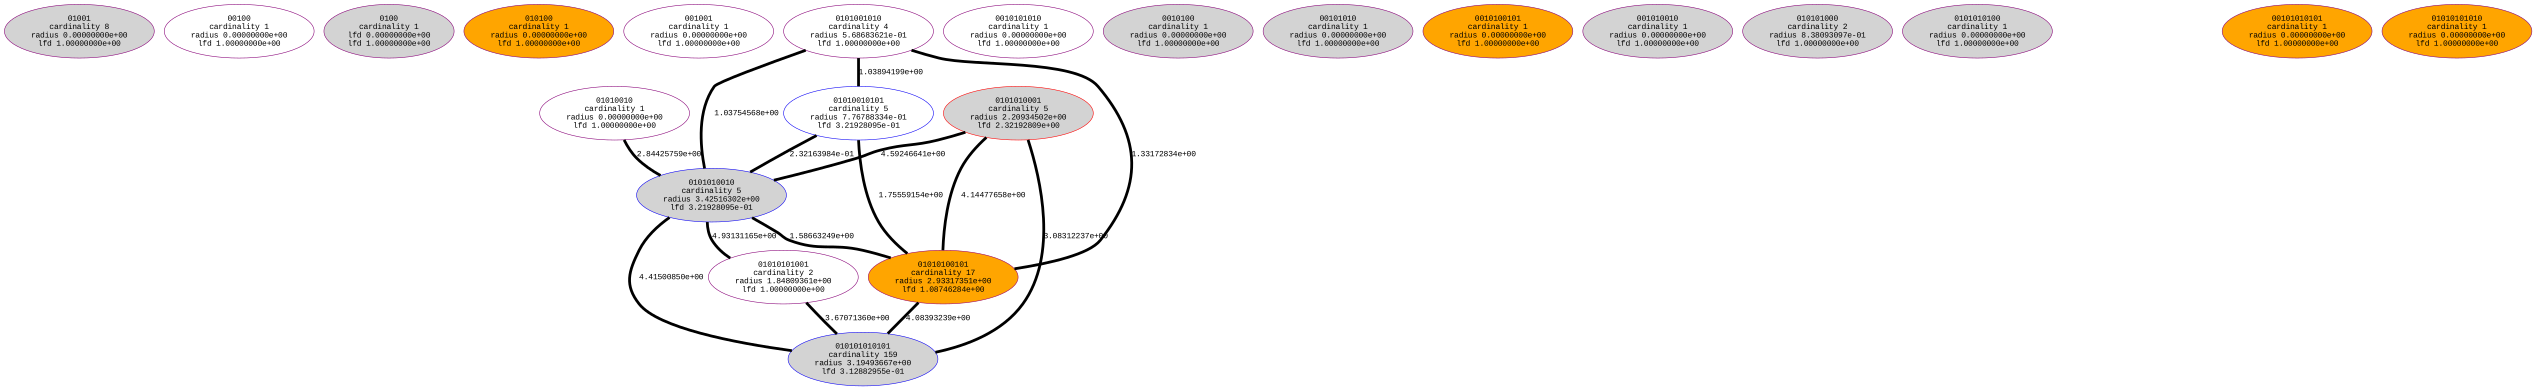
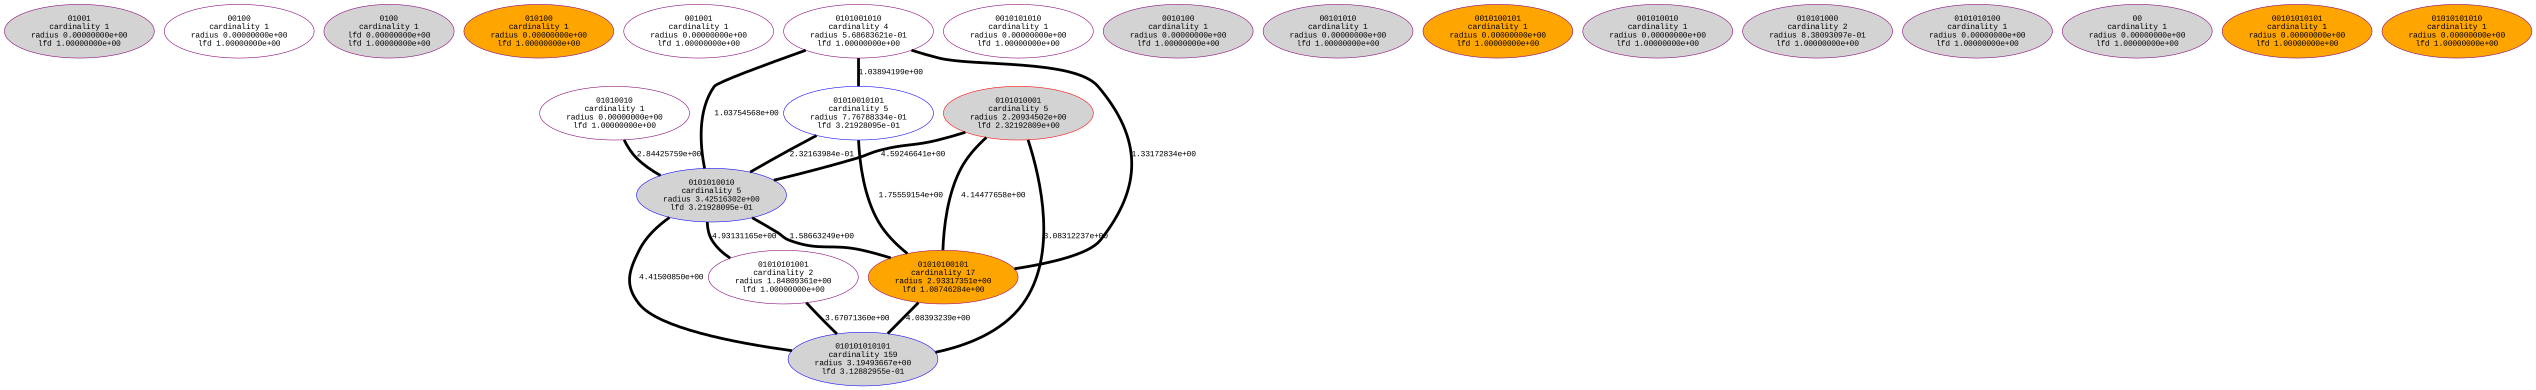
(79, 31) -> (79, 31)
none -> (2137, 31)
